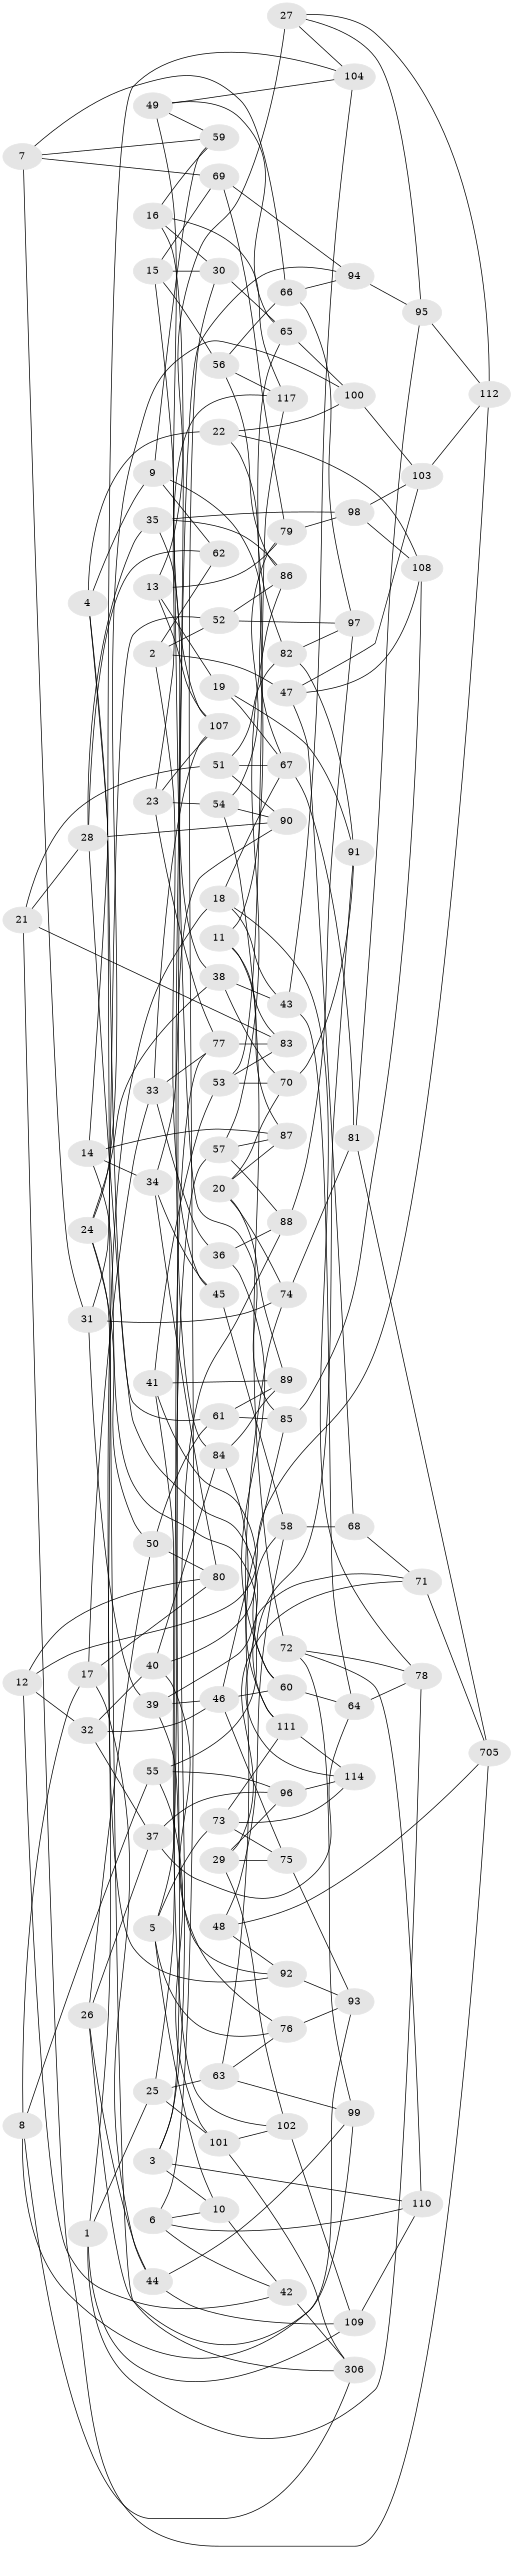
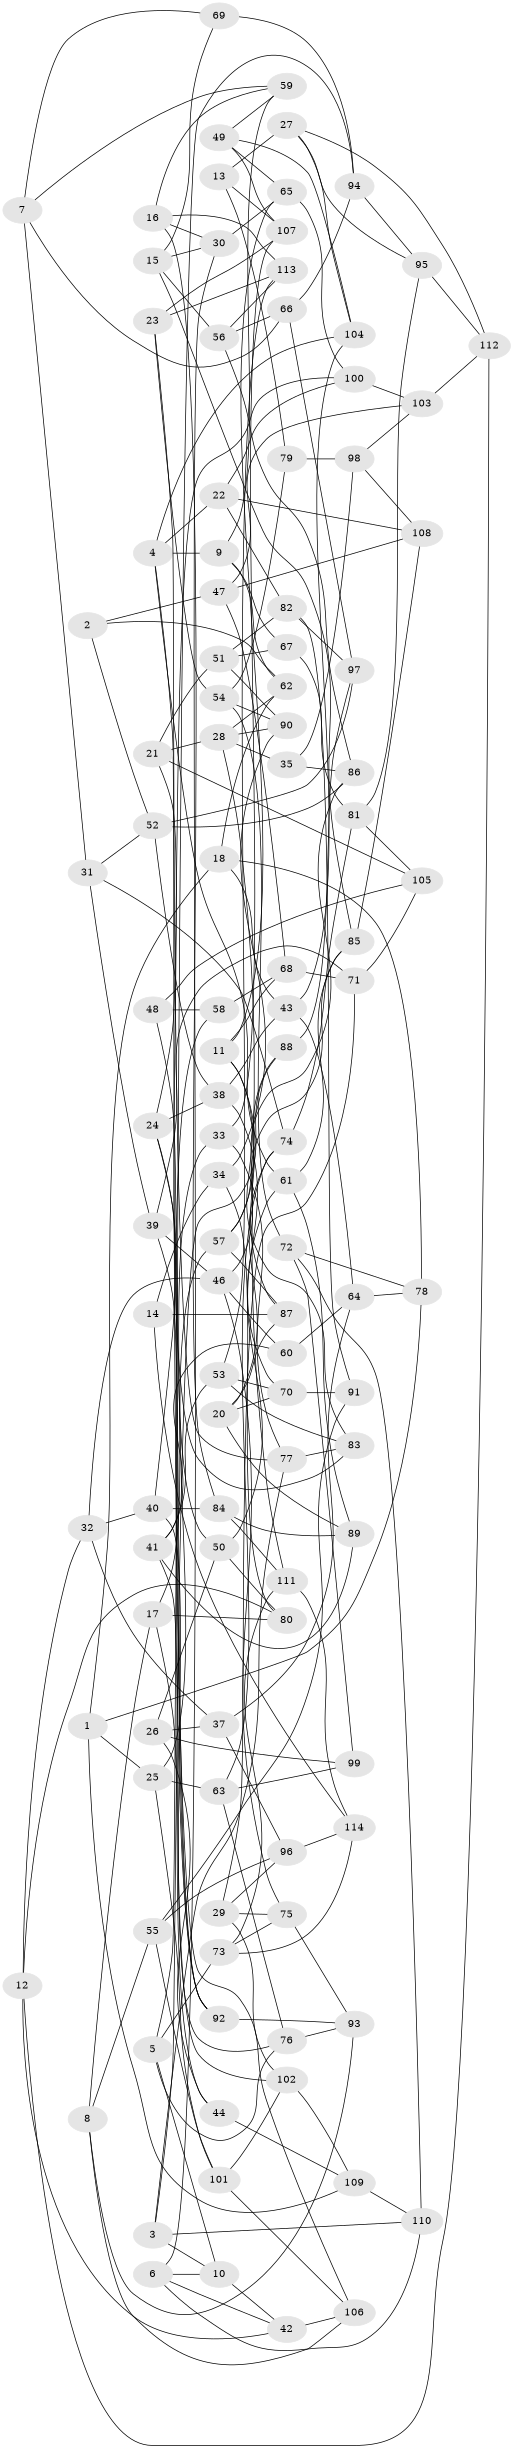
(258, 362) -> none
(287, 399) -> (287, 270)
(110, 506) -> (212, 417)
(219, 687) -> none
(179, 751) -> (169, 939)
(249, 837) -> (237, 776)
none -> (253, 1010)
(219, 1256) -> none
(219, 1295) -> none
(490, 1753) -> (422, 881)
(260, 2212) -> none
(355, 2370) -> (355, 2313)
